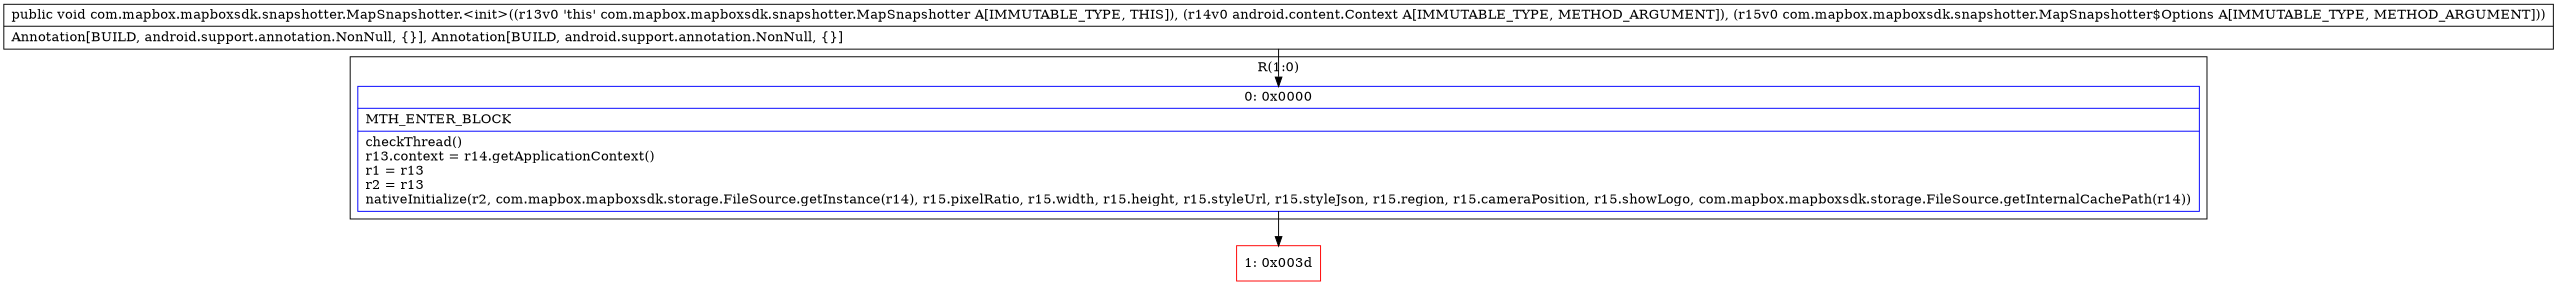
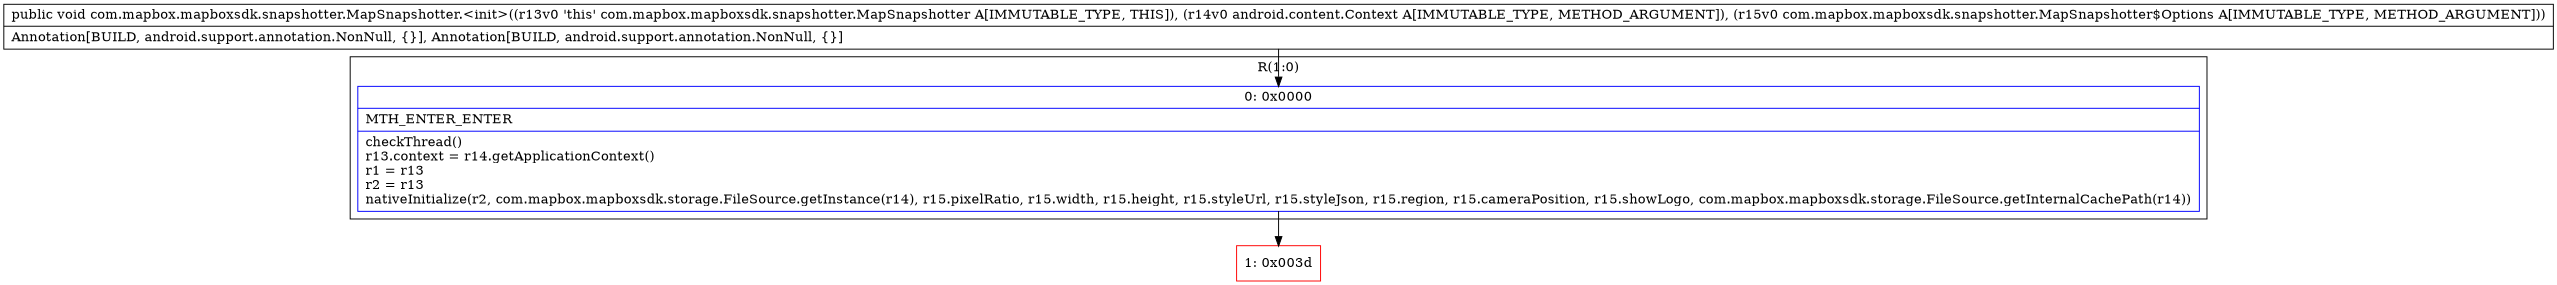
(439, 119) -> (439, 119)
